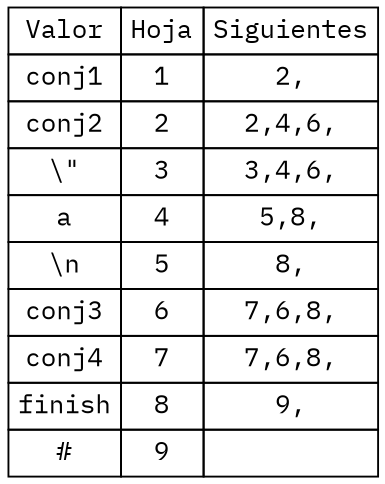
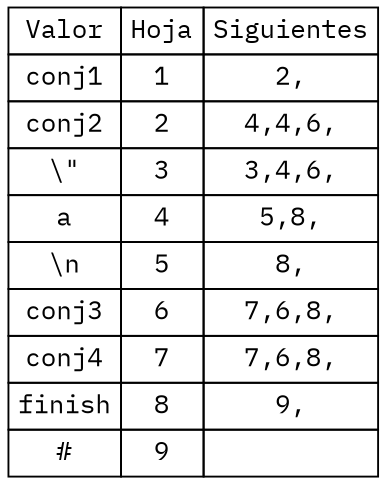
(291, 124) -> (291, 124)
